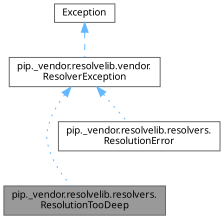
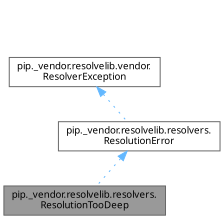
(85, 13) -> none
(47, 141) -> (109, 172)
